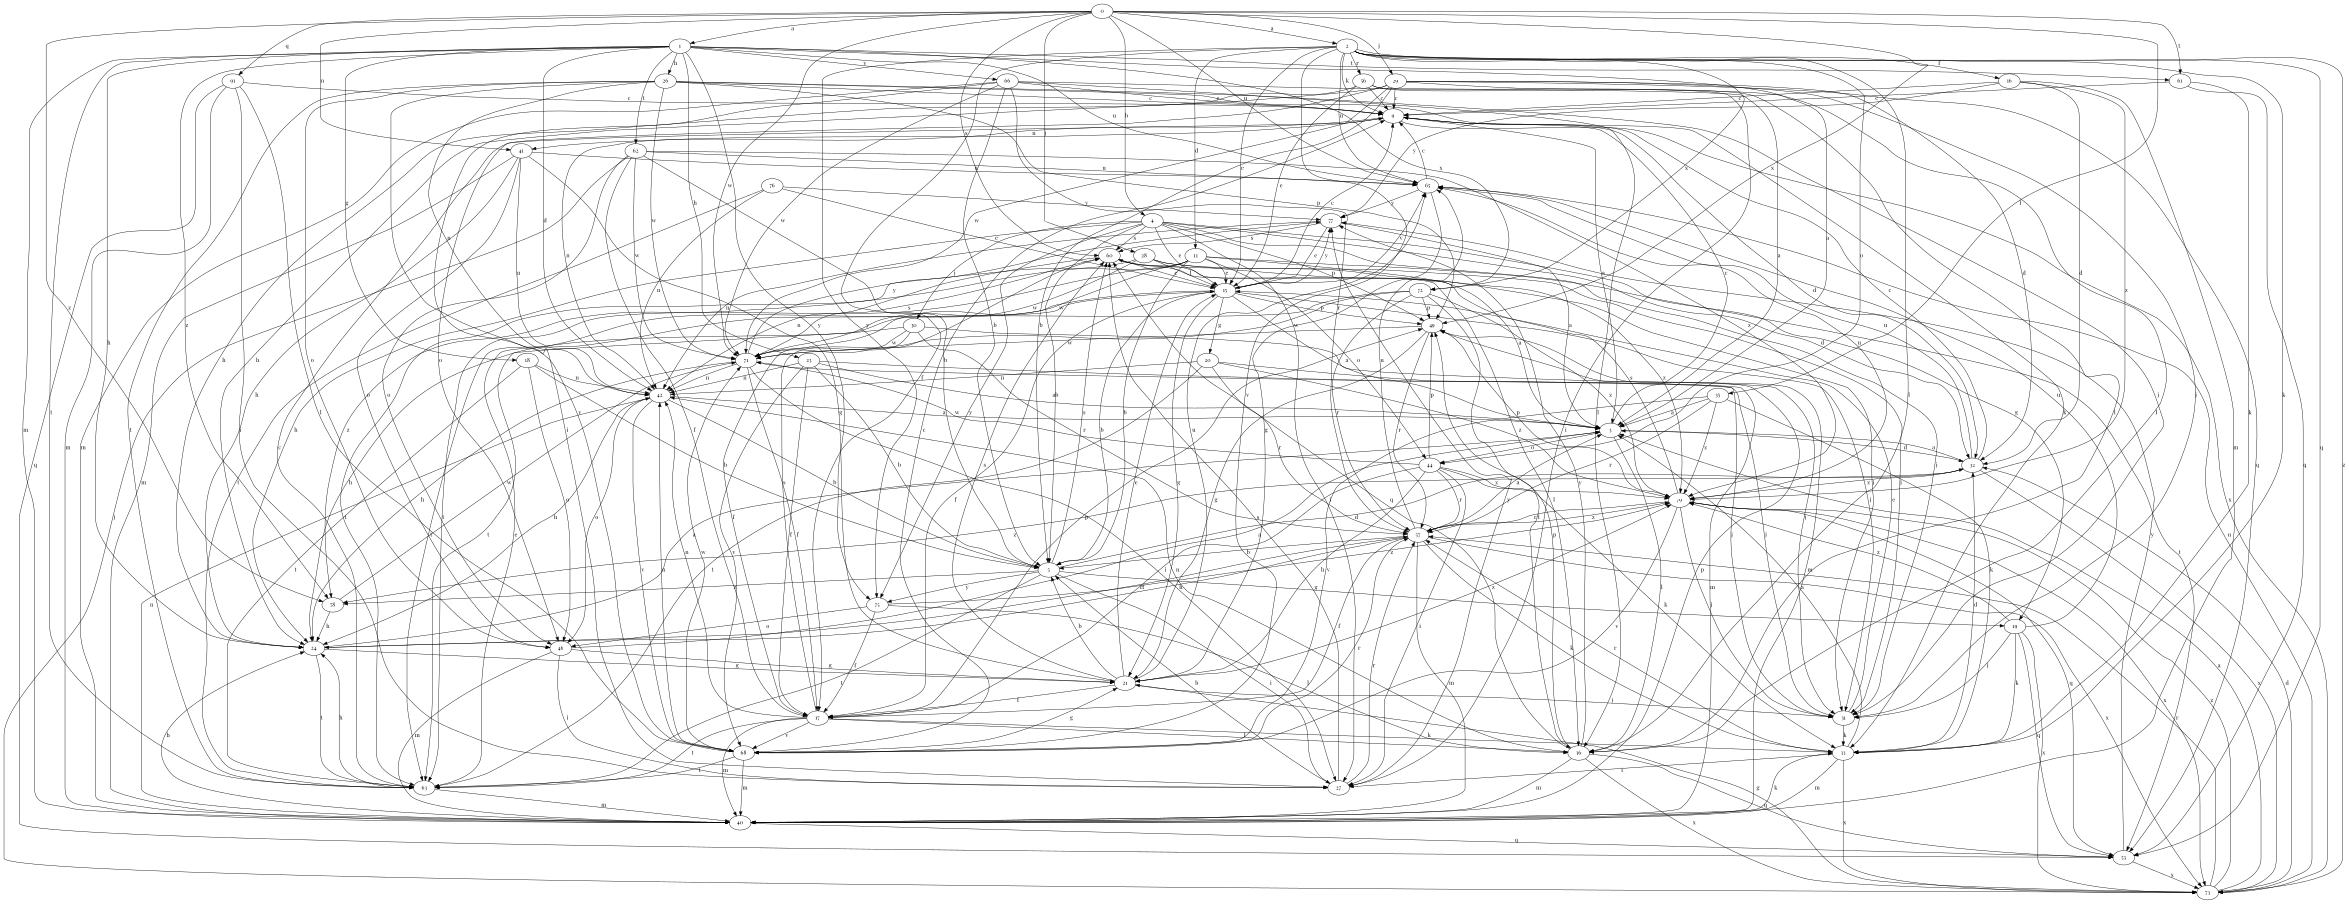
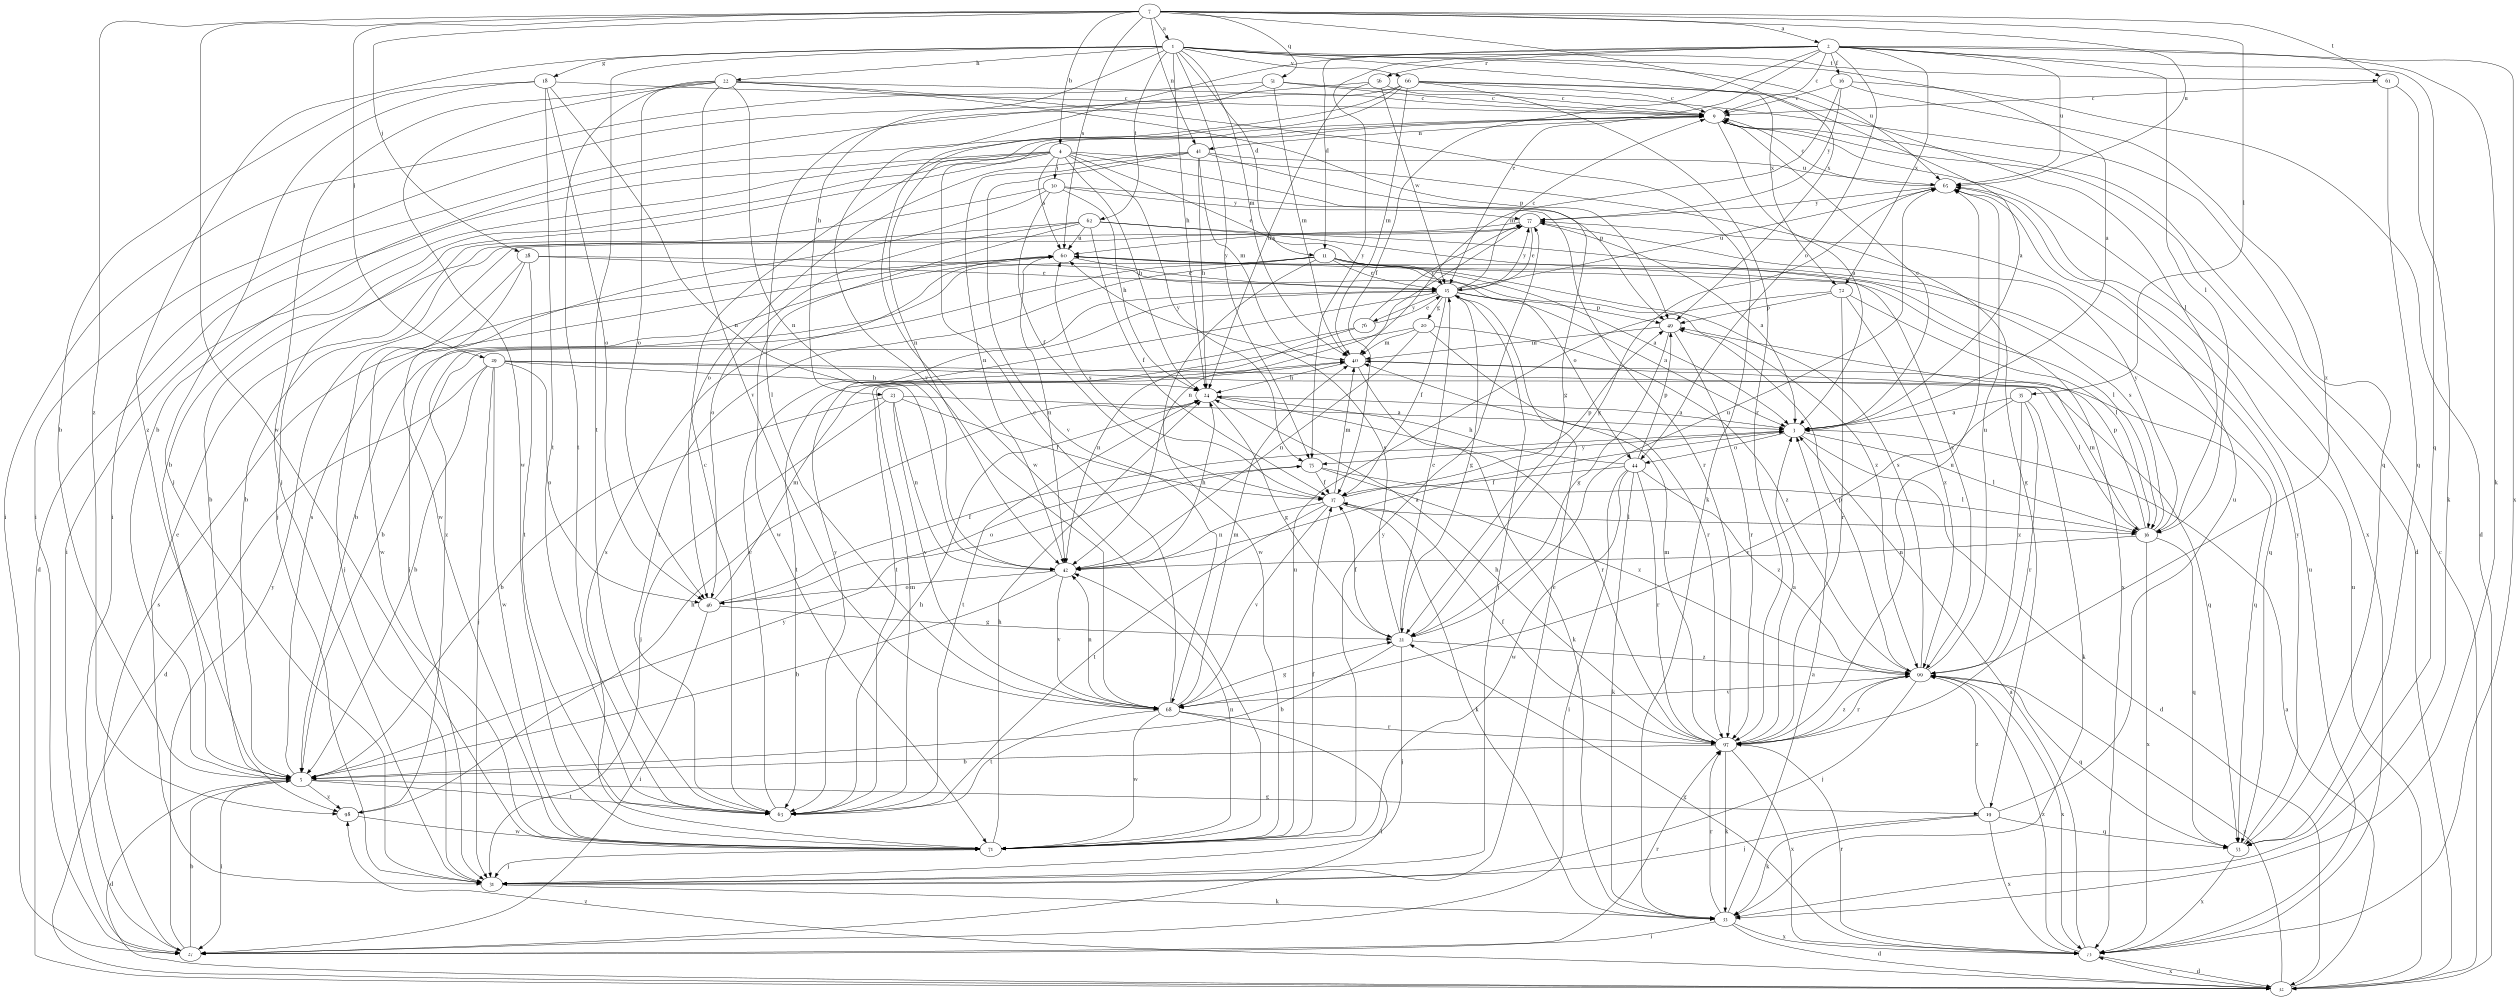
(1102, 11) -> (1150, 11)
(233, 81) -> (1273, 81)
(666, 81) -> (726, 81)
(1347, 81) -> (1817, 81)
(1395, 97) -> (1099, 100)
(1011, 167) -> (1077, 238)
(1281, 186) -> (1418, 186)
(543, 190) -> (1254, 156)
none -> (1290, 209)
(1401, 238) -> (1722, 238)
none -> (462, 268)
(1191, 273) -> (1044, 273)
none -> (1414, 304)
(1296, 326) -> (1296, 570)
(732, 339) -> none
(1058, 340) -> none
(2057, 342) -> none
none -> (1028, 392)
none -> (1532, 449)
none -> (165, 454)
(2344, 465) -> (2515, 500)
(1392, 500) -> (2130, 395)
(1679, 500) -> (1920, 675)
(114, 518) -> (2123, 587)
(1805, 518) -> (178, 535)
(1100, 525) -> (930, 920)
(431, 535) -> (836, 553)
(1260, 535) -> (970, 518)
(1418, 535) -> (1726, 745)
(2180, 553) -> (2270, 553)
(1291, 597) -> (1424, 425)
(333, 605) -> (348, 814)
(141, 719) -> none
(1569, 786) -> none
(1305, 822) -> none
